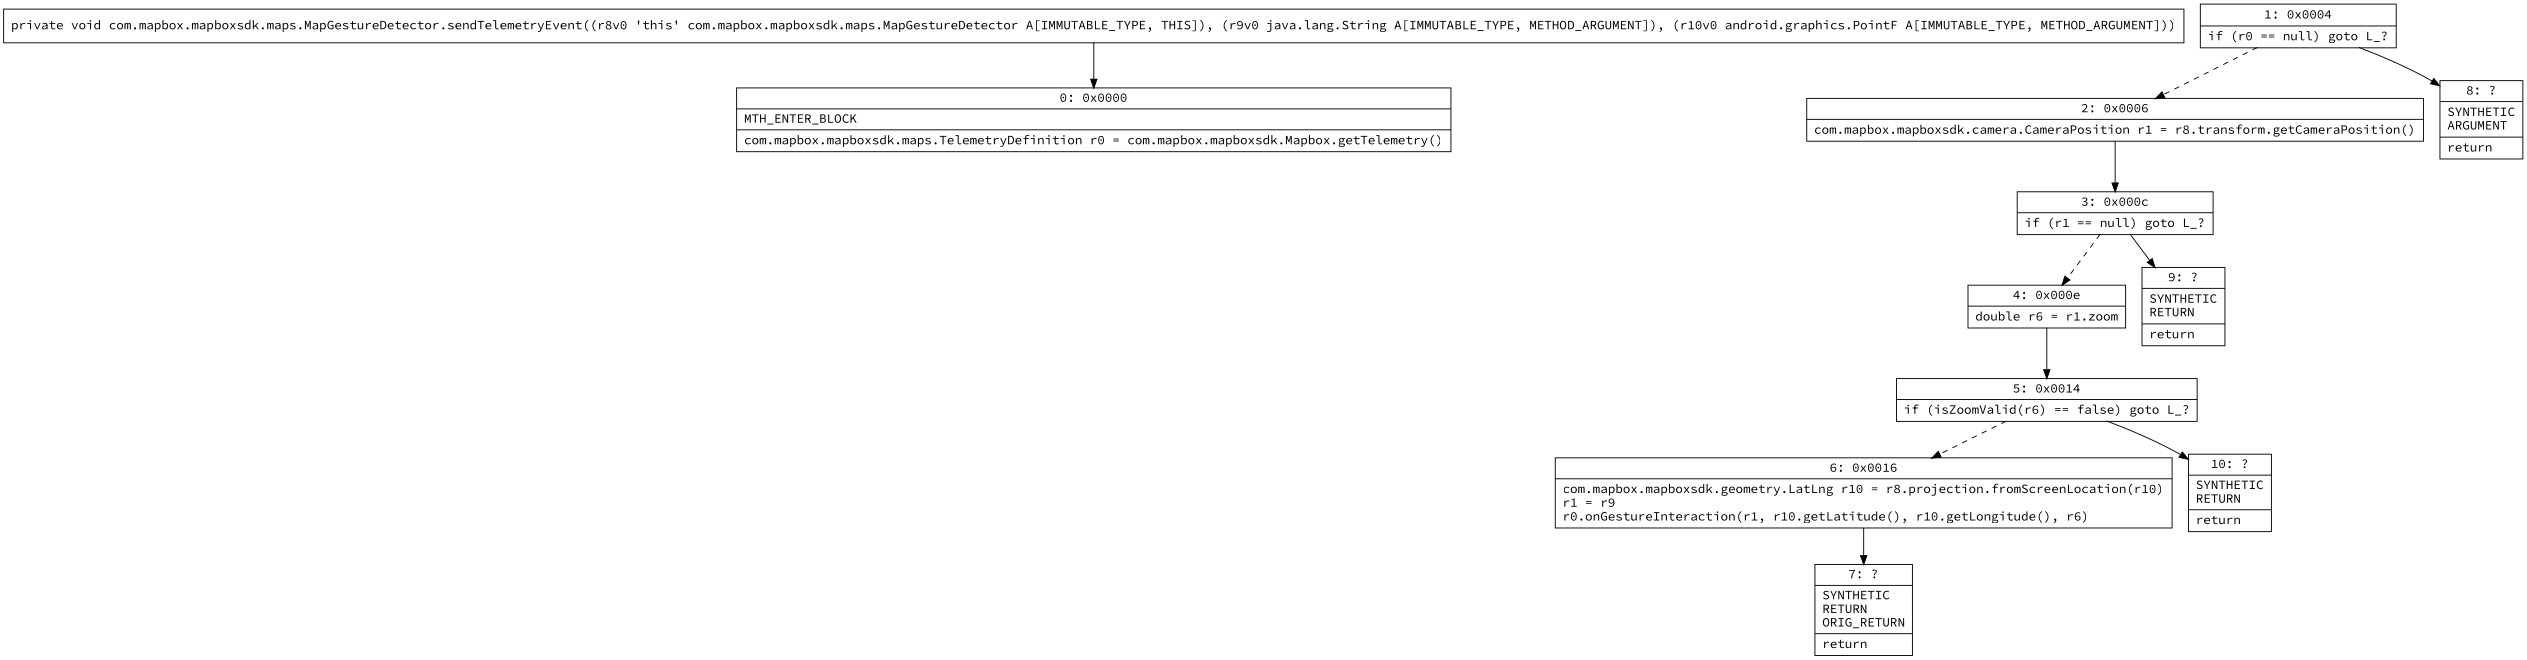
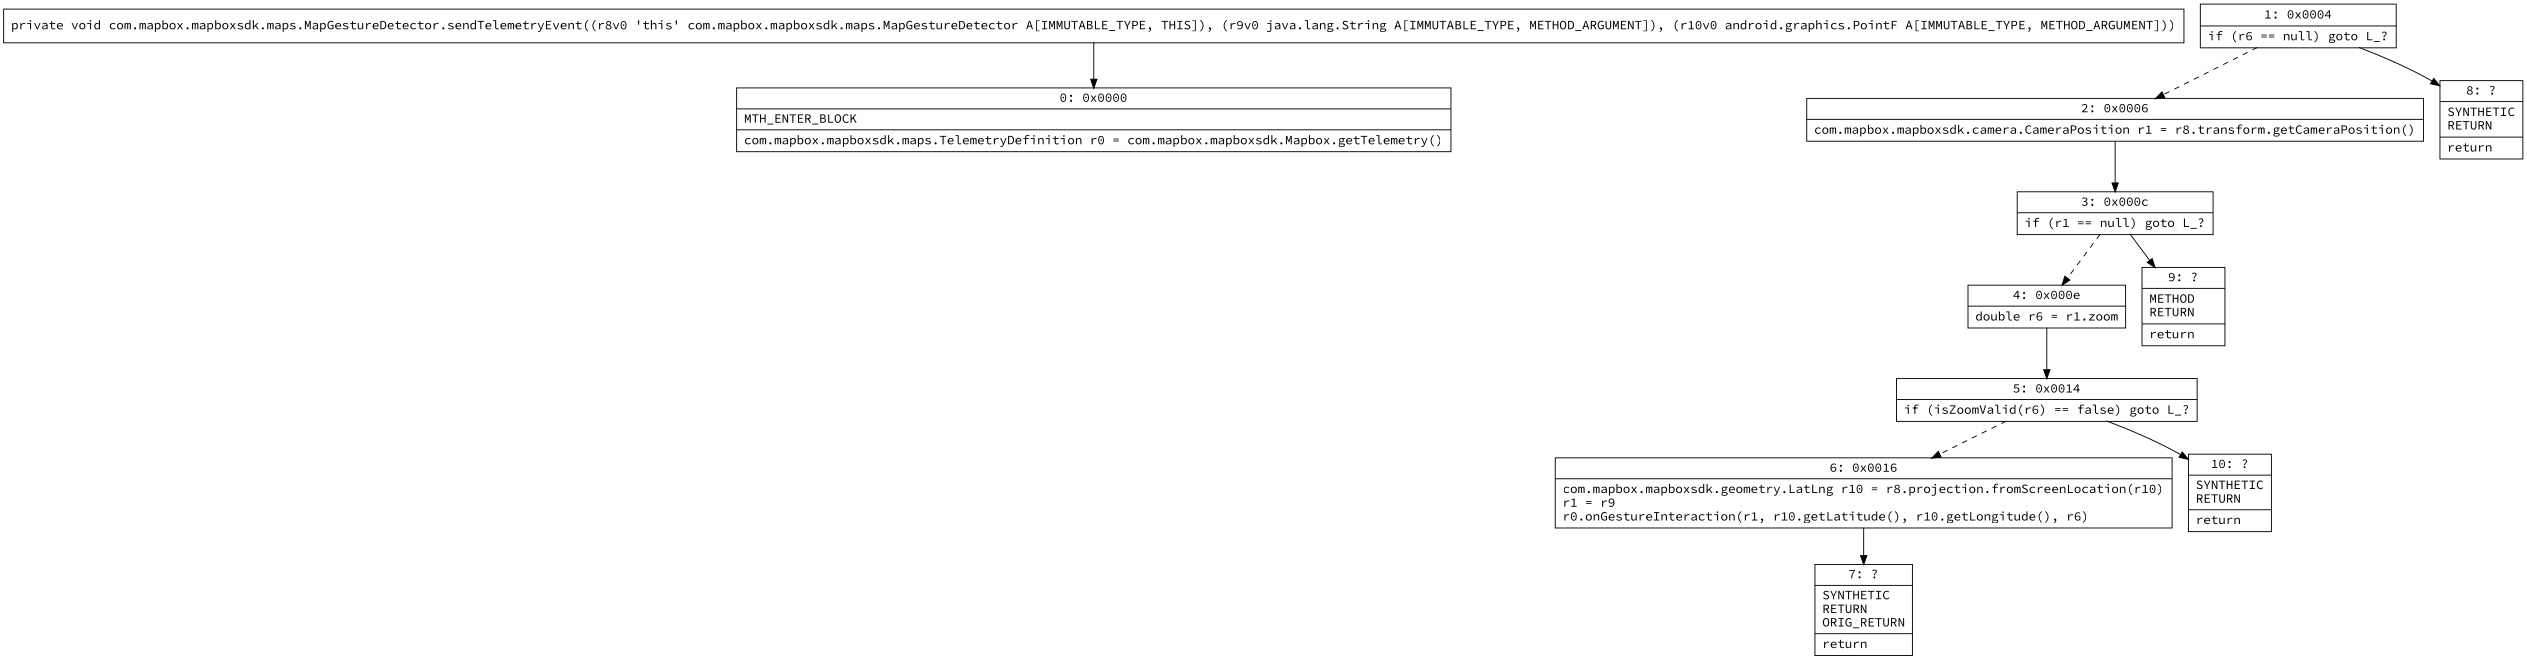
(2298, 36) -> (2298, 36)
(2478, 126) -> (2470, 126)
(2183, 299) -> (2172, 299)
